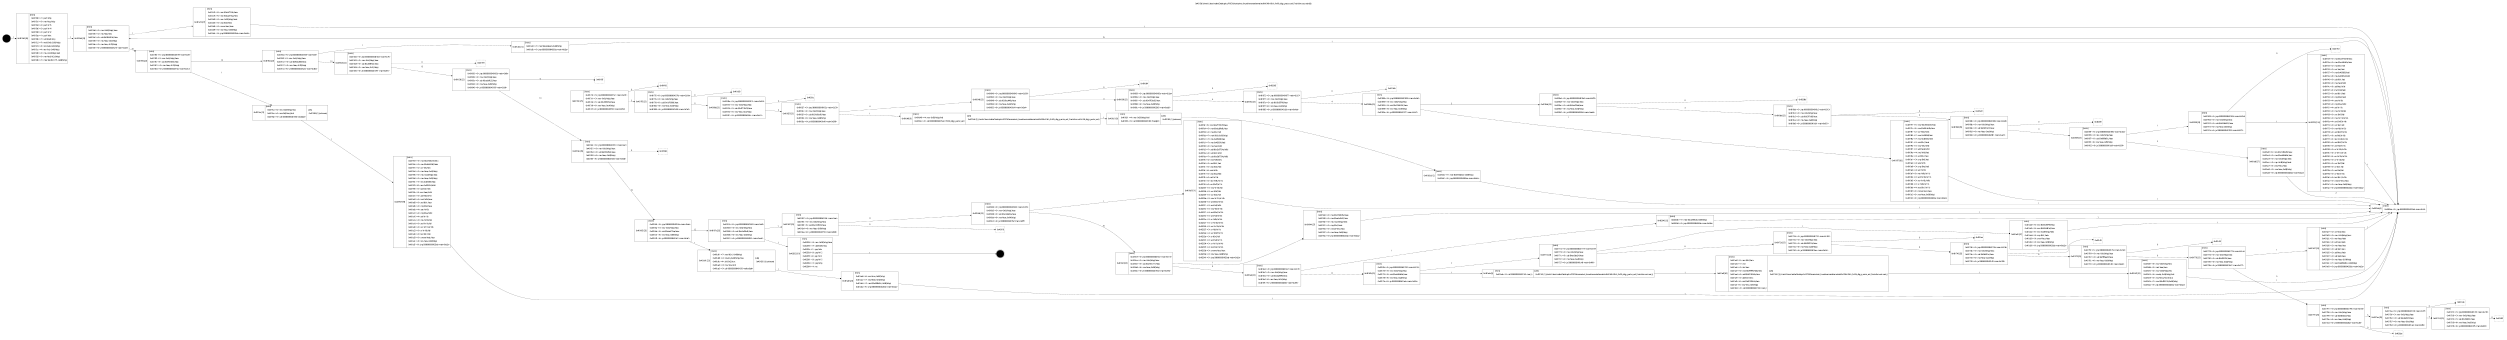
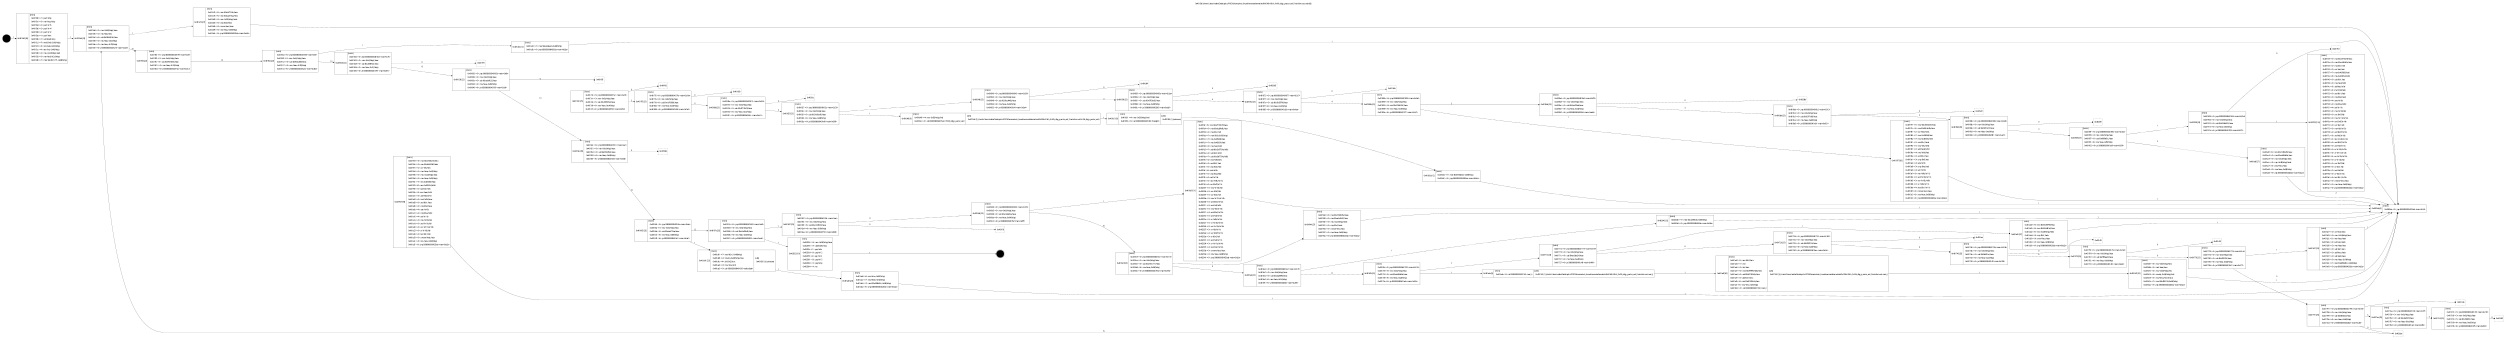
(1332, 38) -> (1129, 332)
(290, 113) -> none
(2440, 305) -> (2410, 302)
